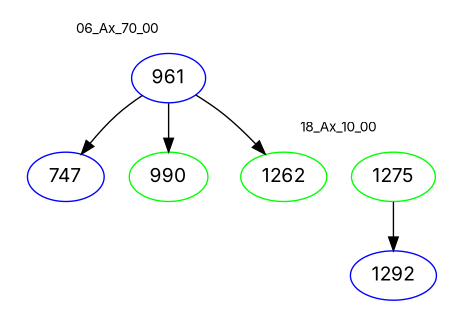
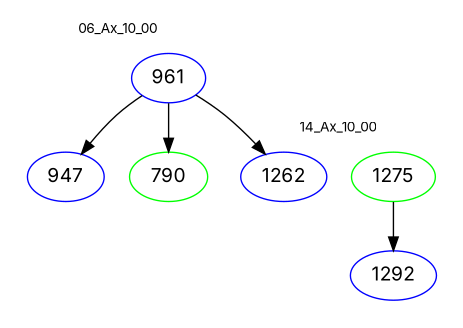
(118, 29) -> (118, 29)
(339, 128) -> (339, 128)
(66, 177) -> (66, 177)
(169, 177) -> (169, 177)
(284, 177) -> (284, 177)
